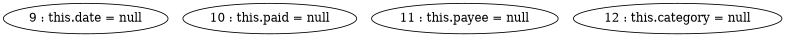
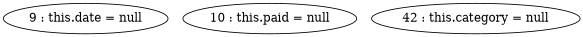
(465, 19) -> none
(678, 19) -> (476, 19)
